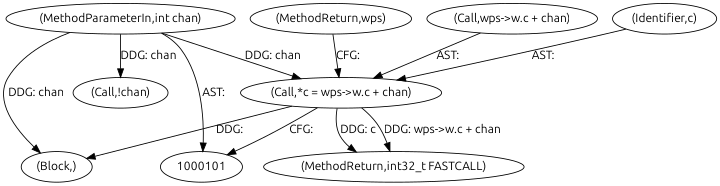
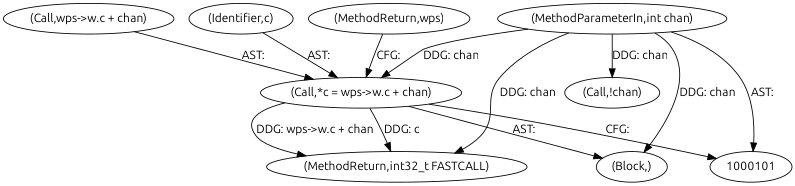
none -> (499, 79)
(231, 130) -> (526, 130)
